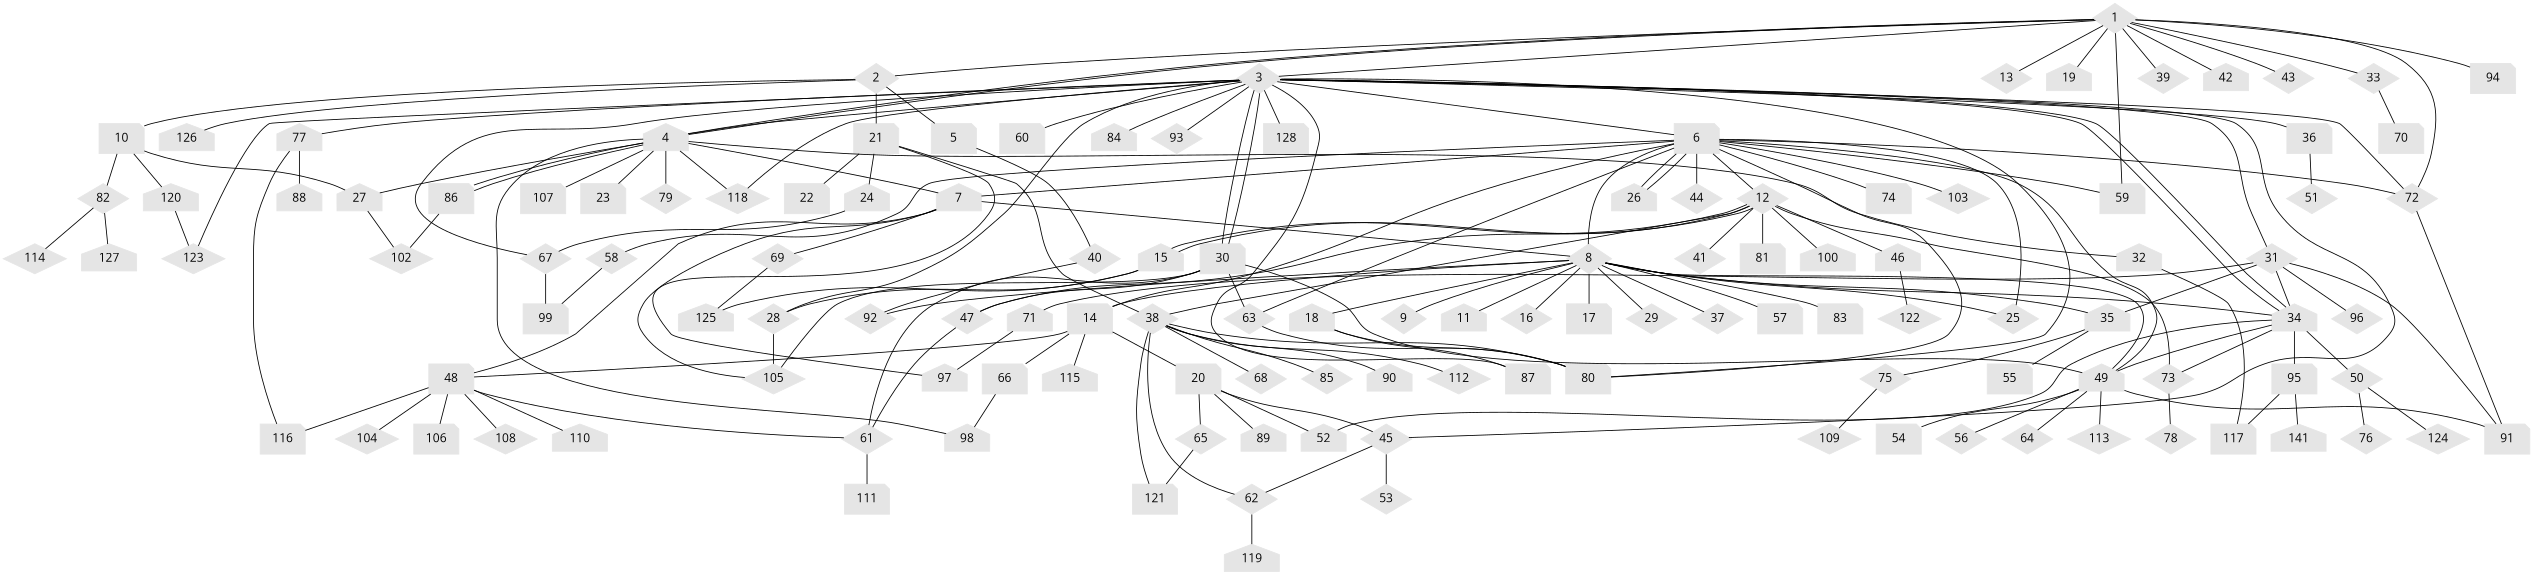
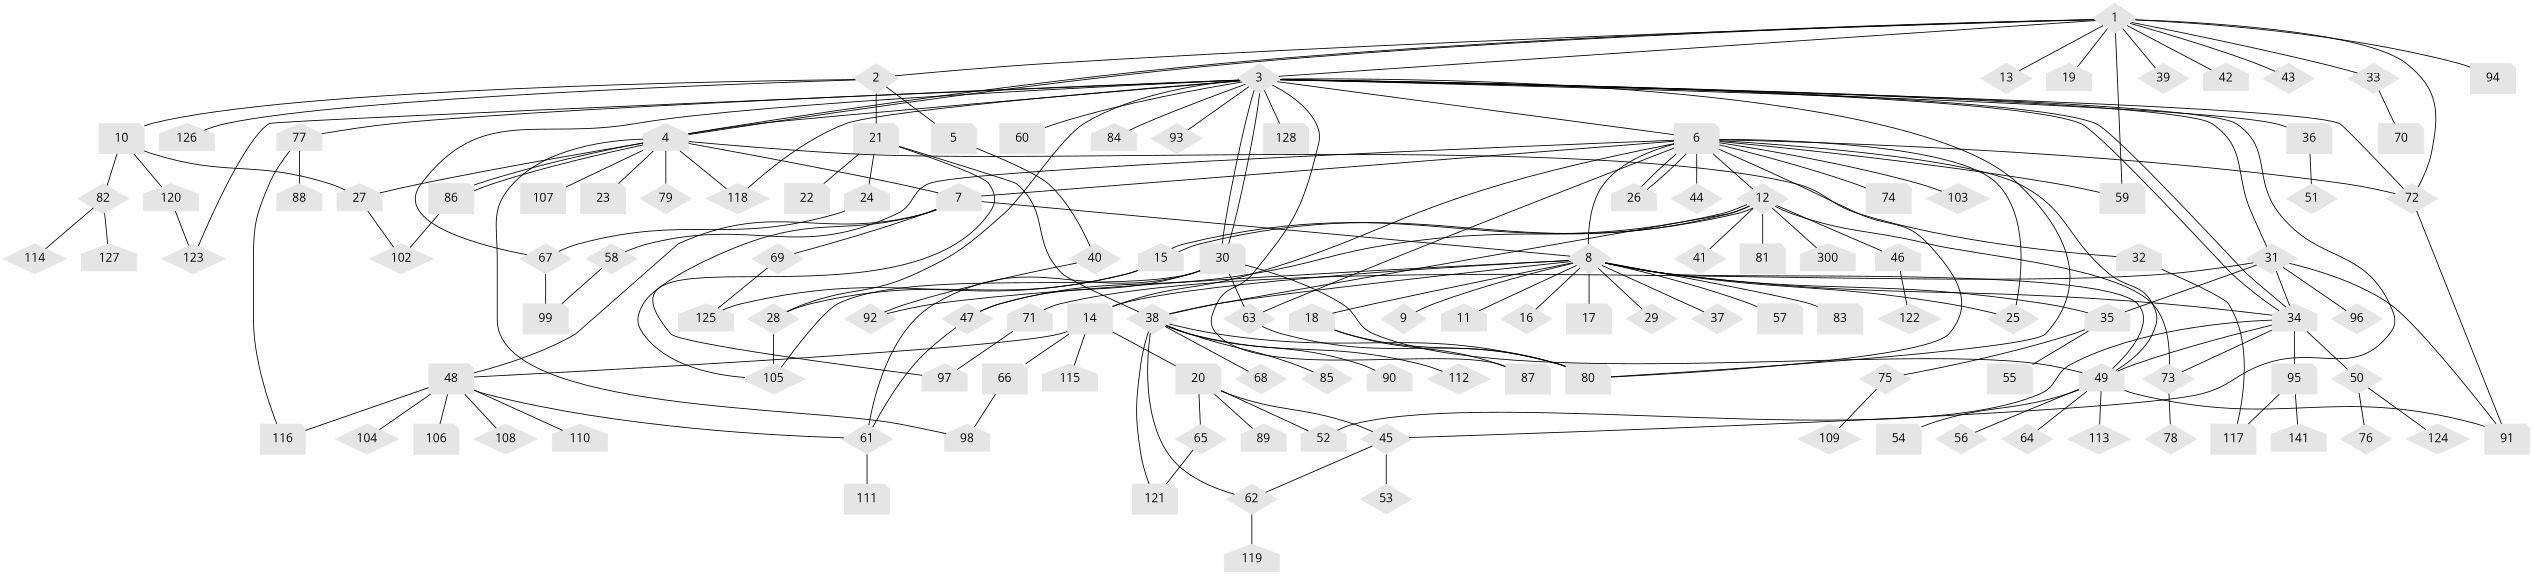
(1828, 259) -> (1828, 259)
none -> (1369, 284)
